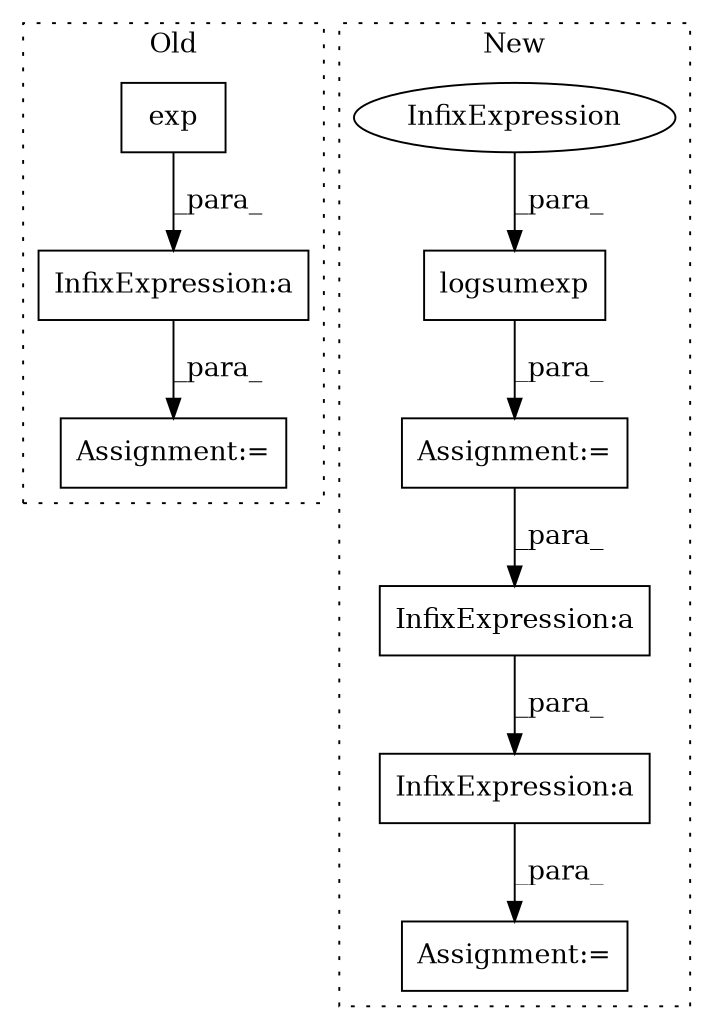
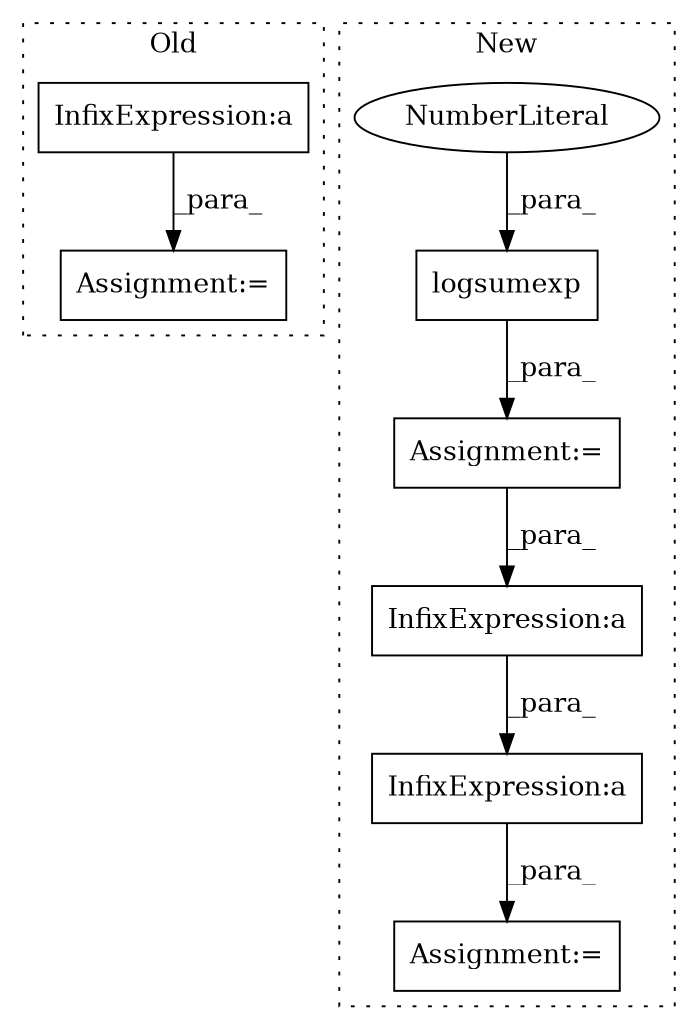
(174, 118) -> none
(515, 118) -> (507, 118)
